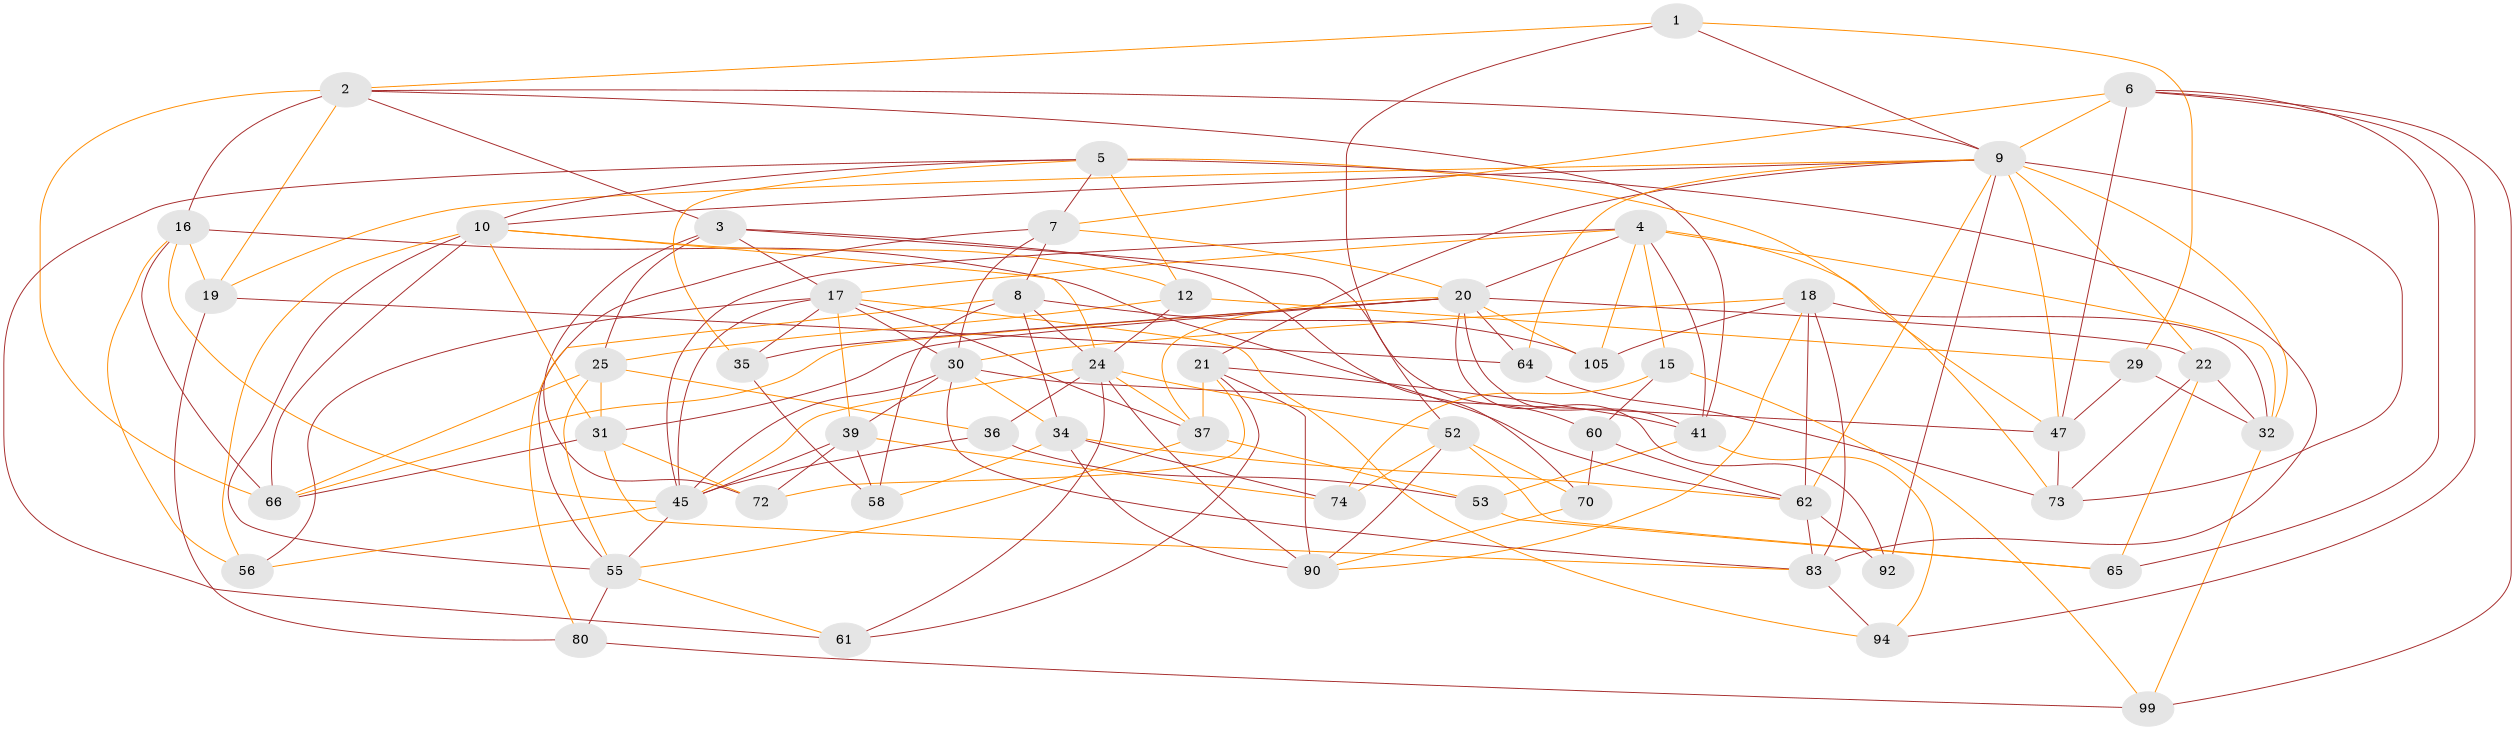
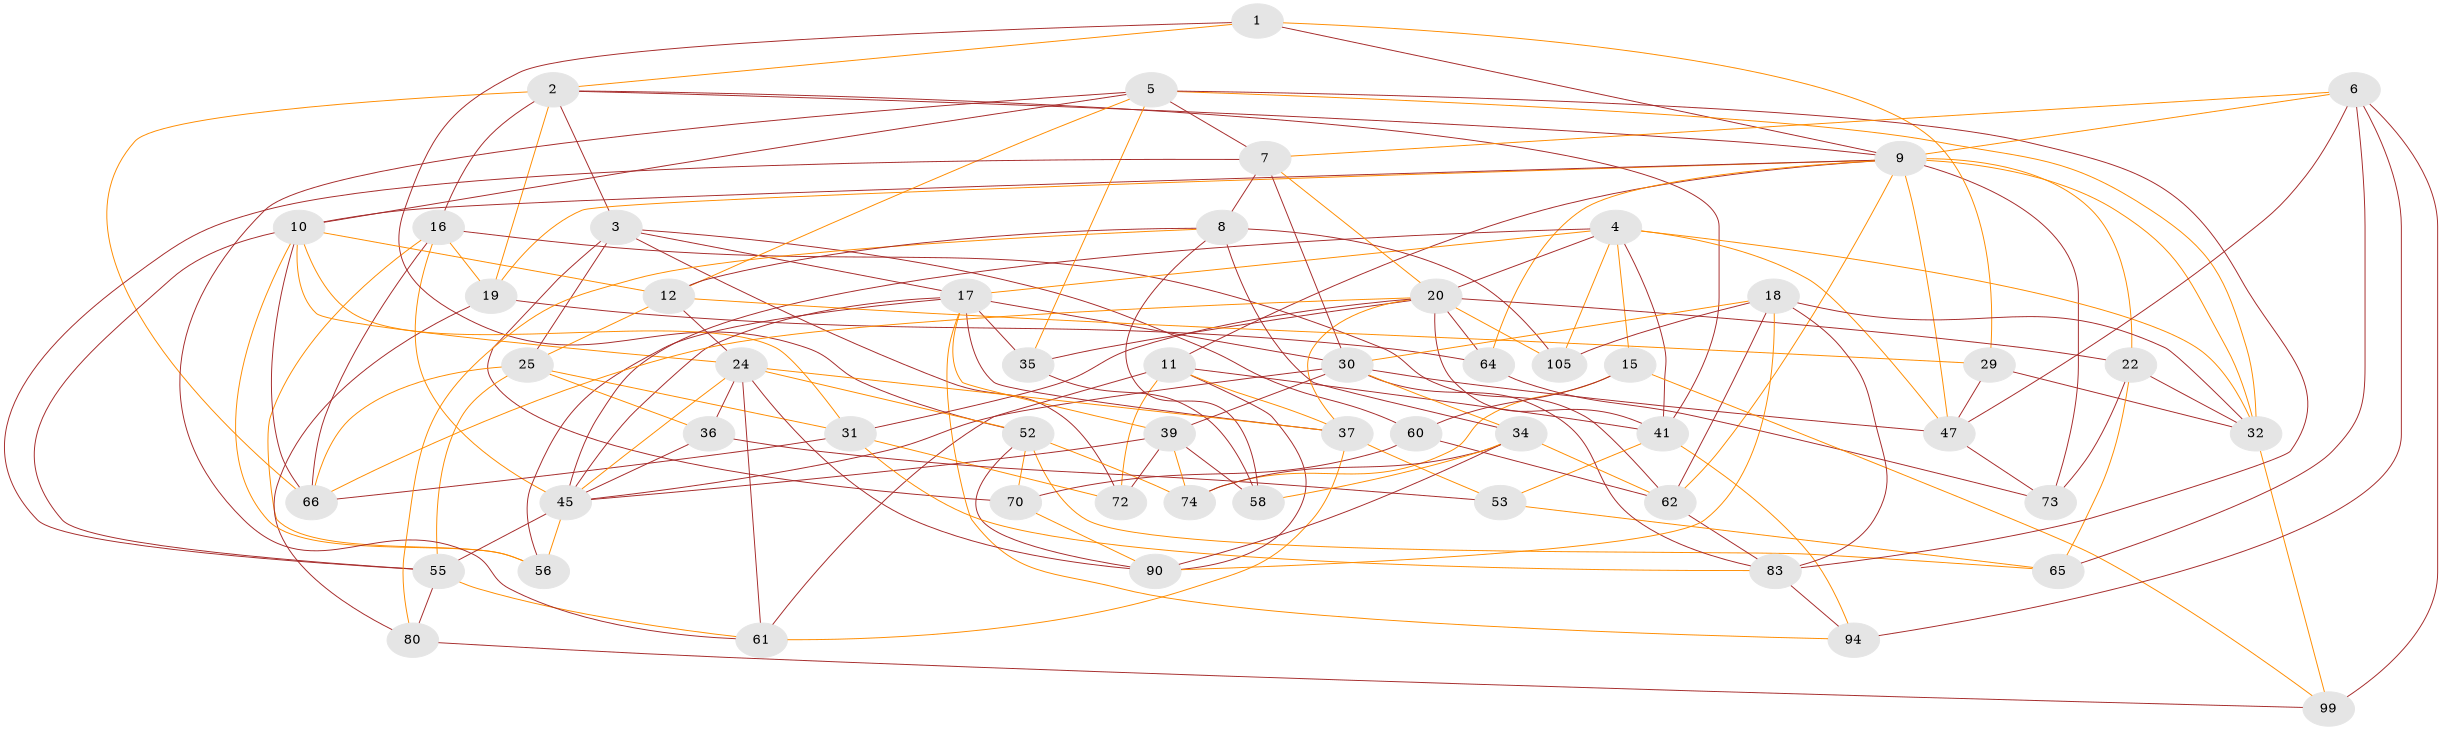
(1638, 202) -> (1853, 130)
(1058, 331) -> (941, 241)
(1203, 365) -> (1170, 365)
(914, 519) -> (1099, 612)
(1888, 571) -> none
